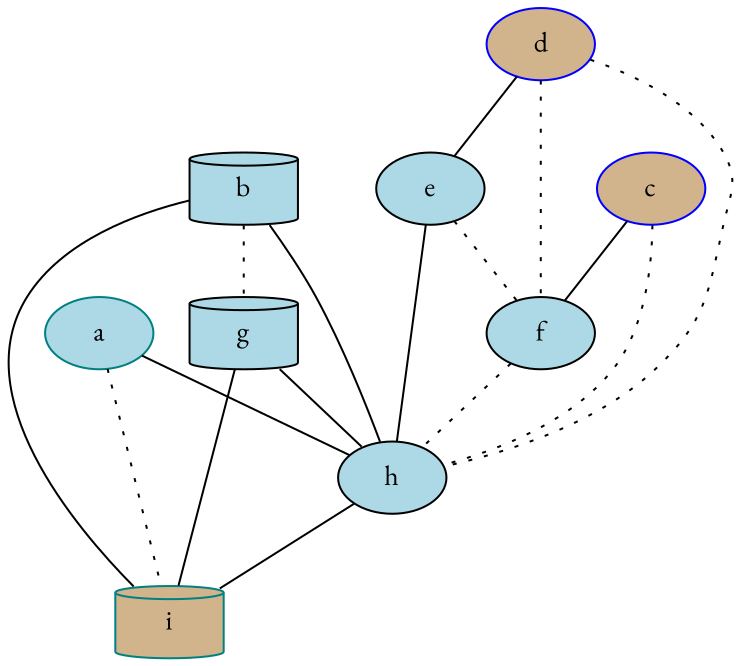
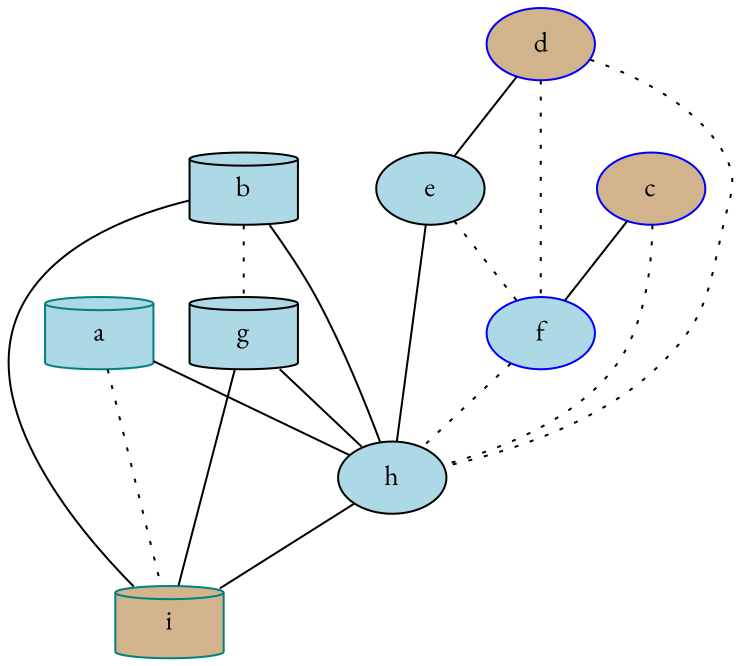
(99, 333) -> (99, 333)
(541, 333) -> (541, 333)
